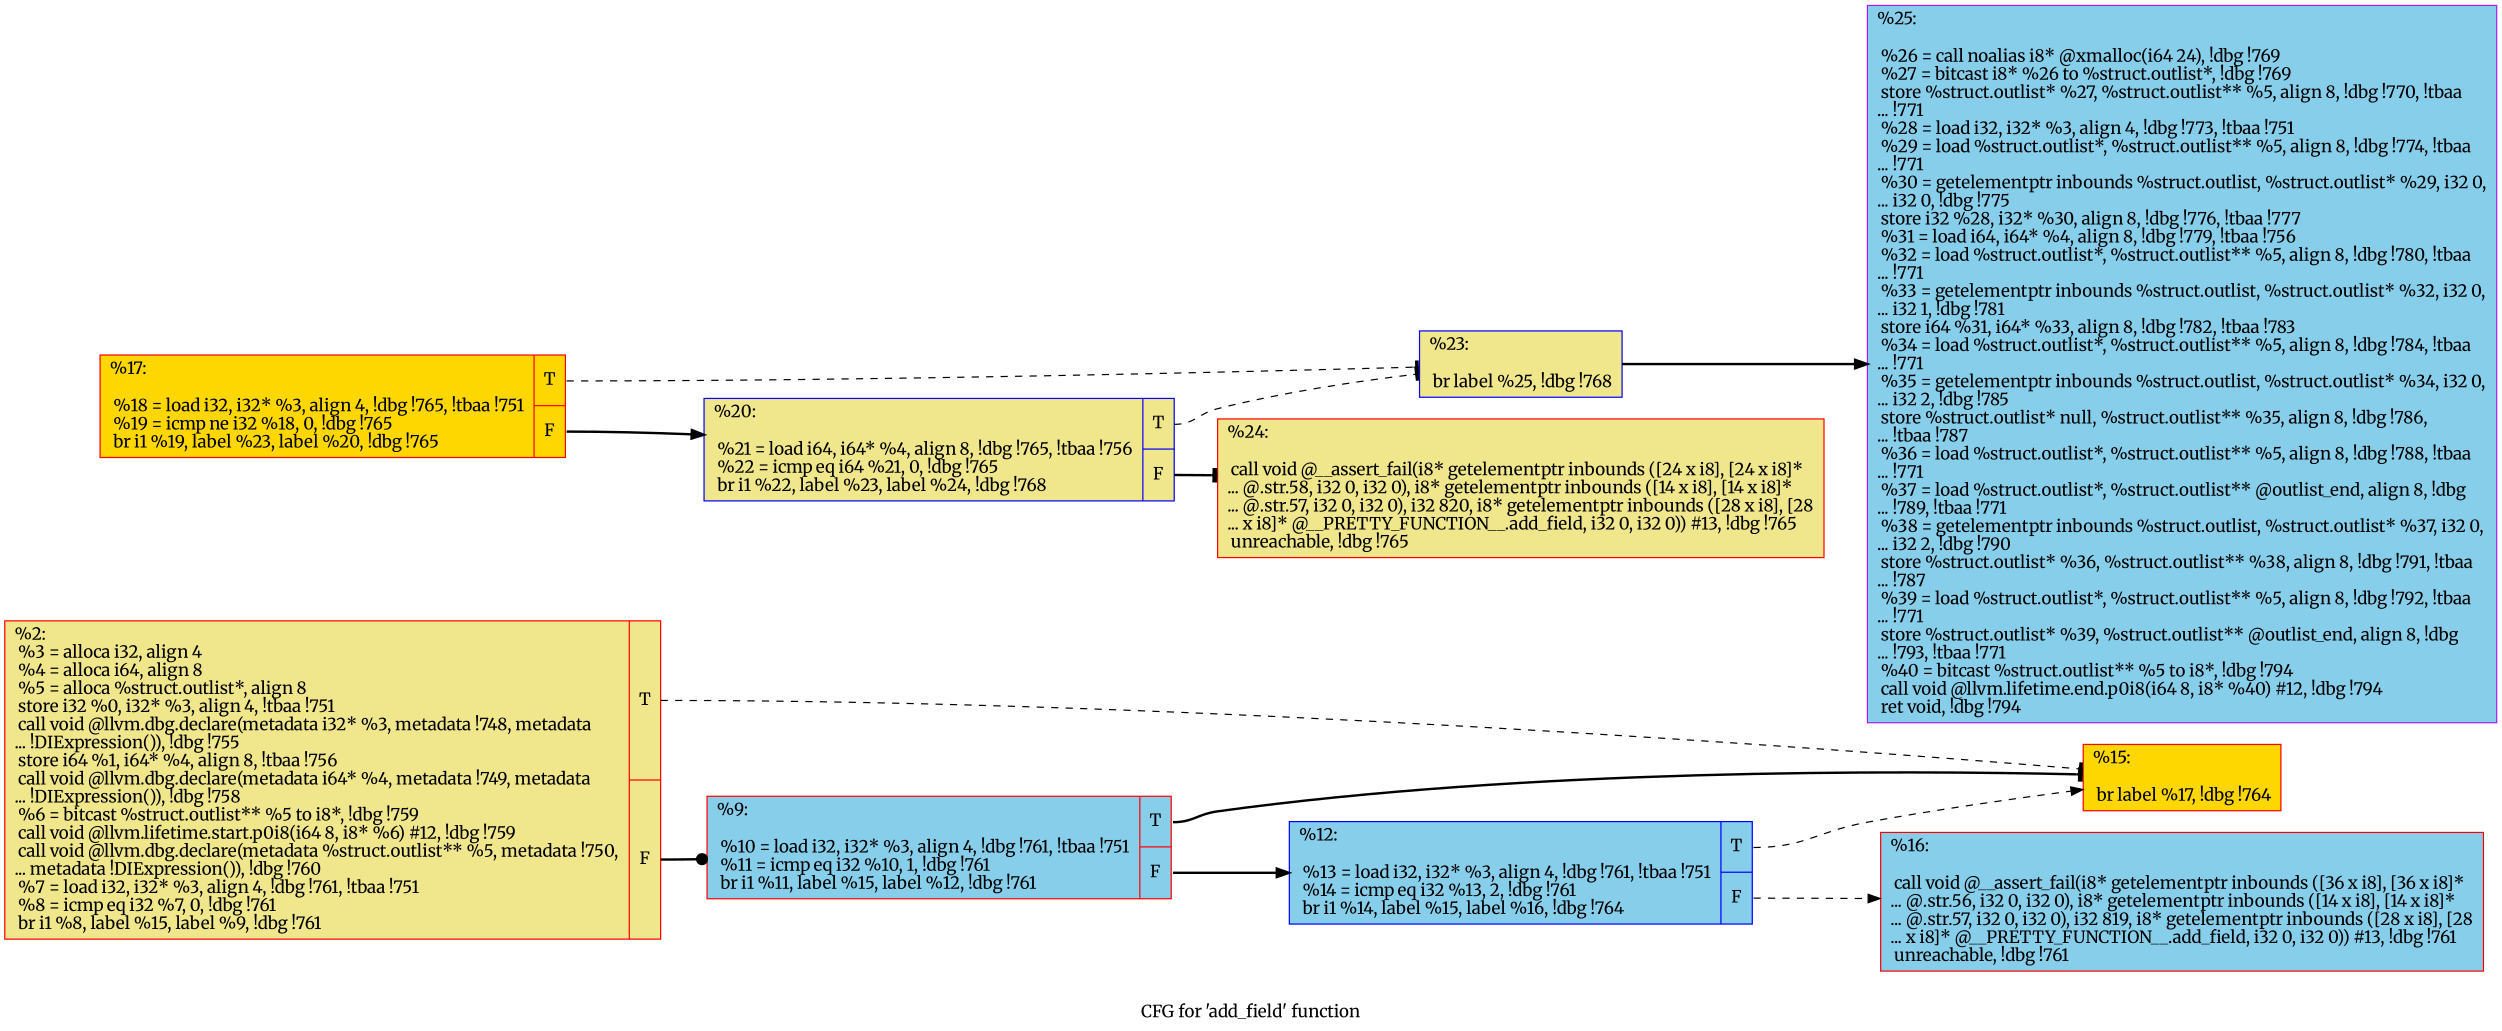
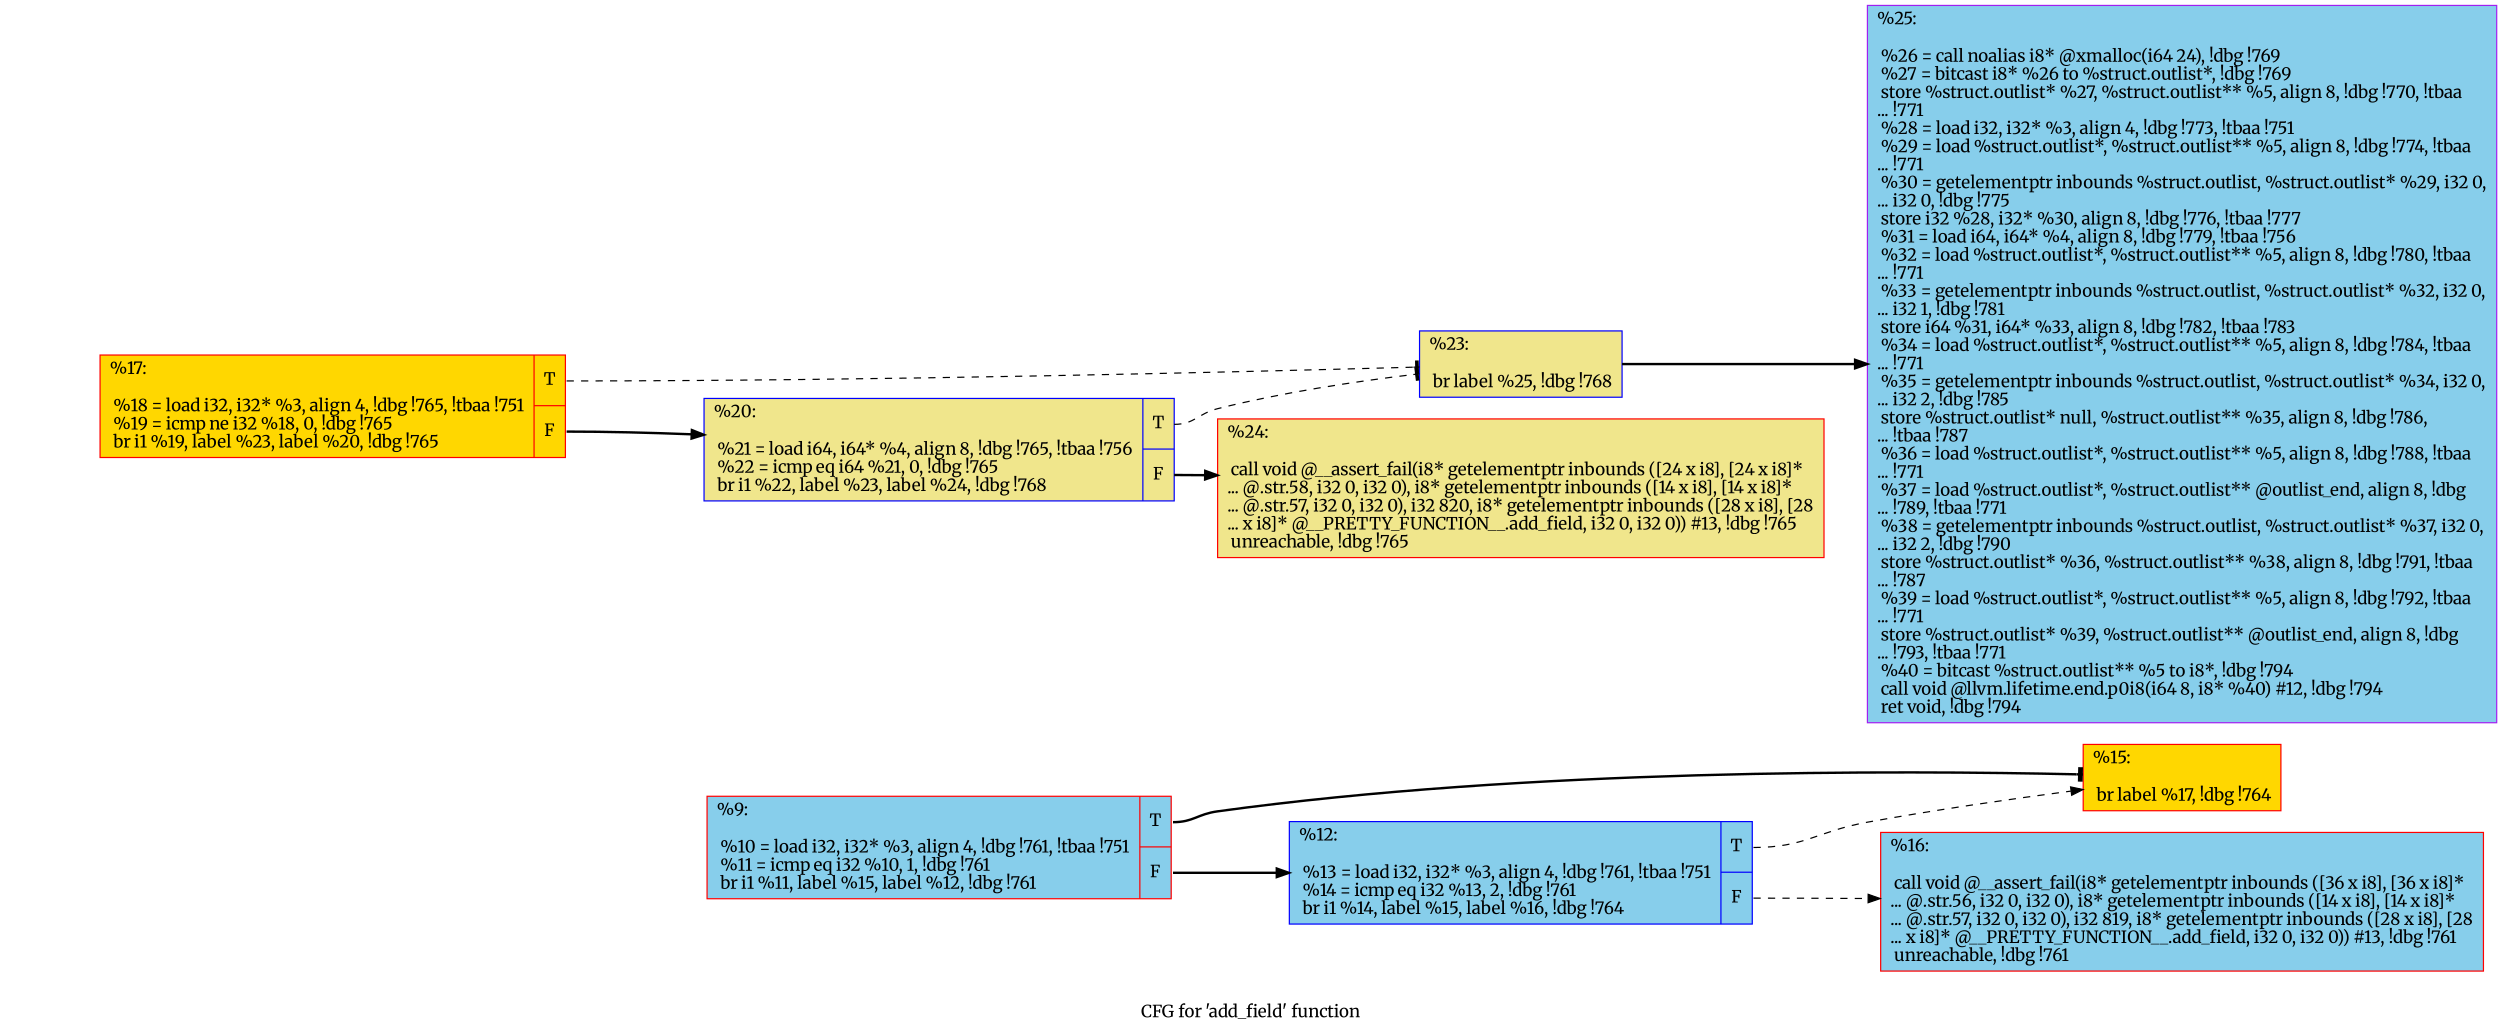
(1193, 475) -> (1193, 475)
(333, 780) -> none
